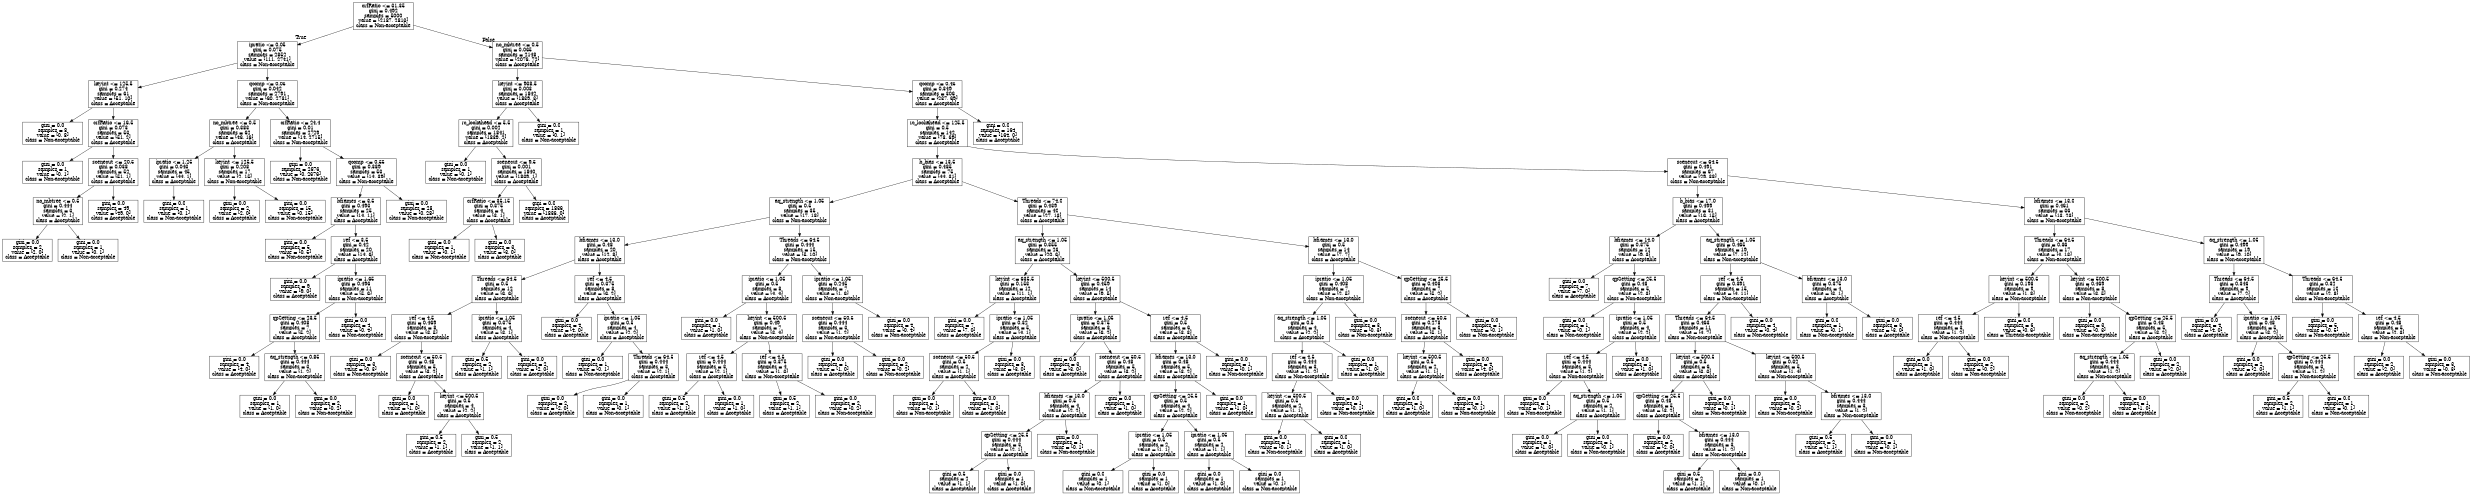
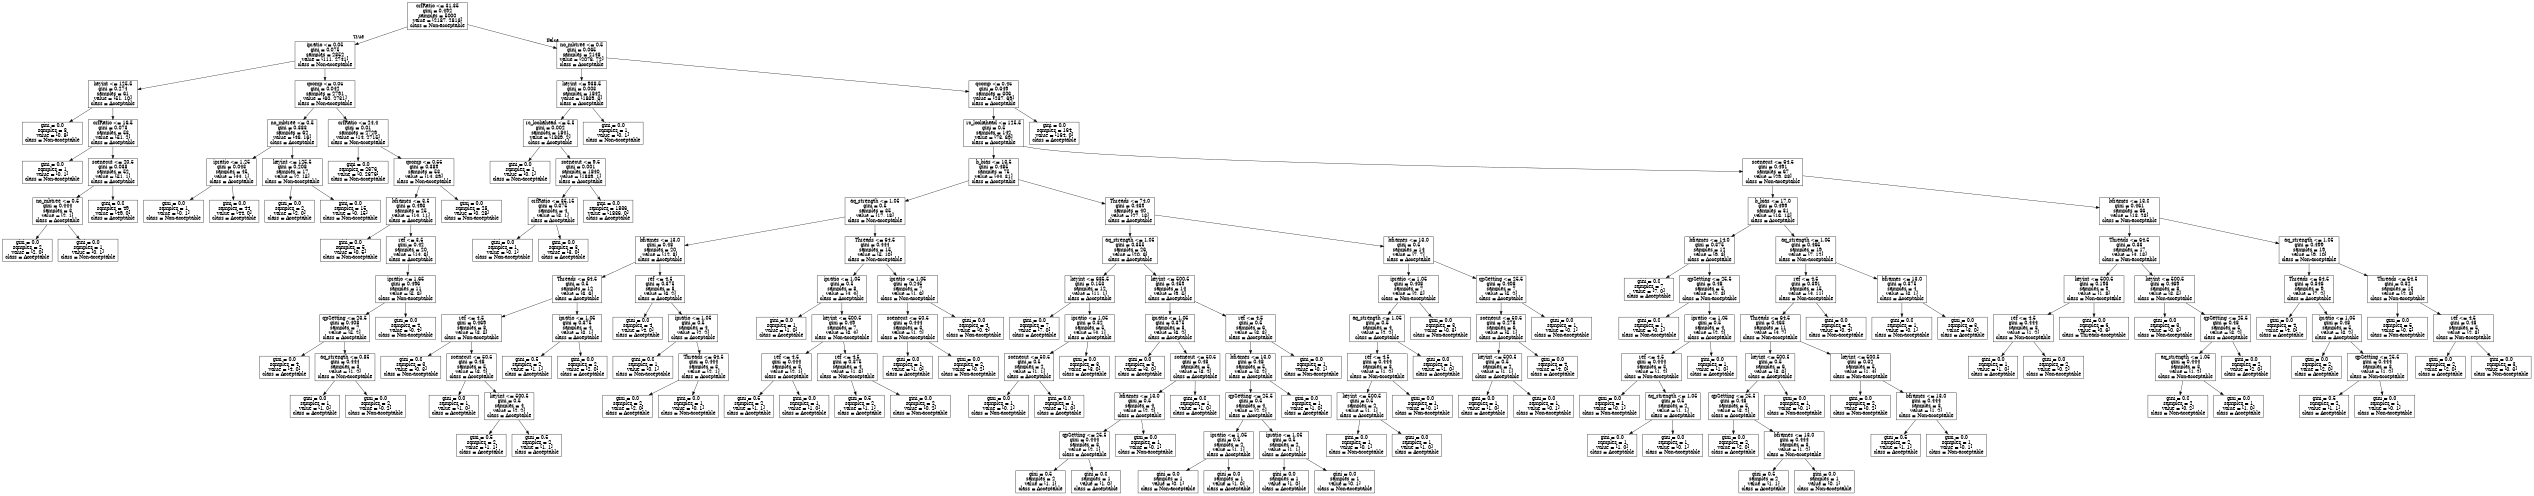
none -> (234, 211)
(295, 289) -> none
